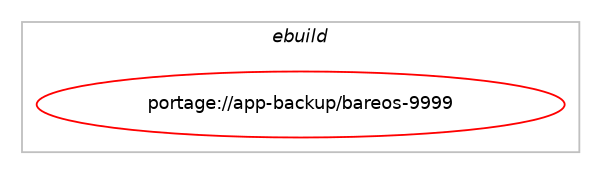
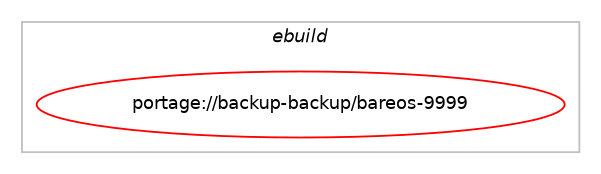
(301, 104) -> (301, 104)
